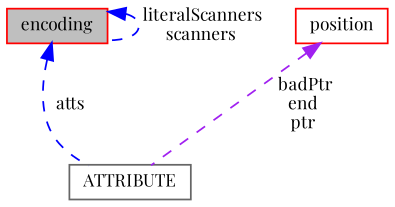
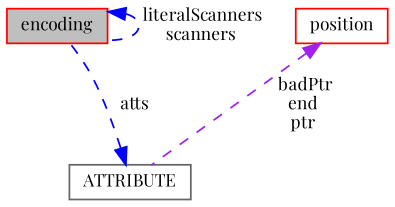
(47, 122) -> (100, 93)
